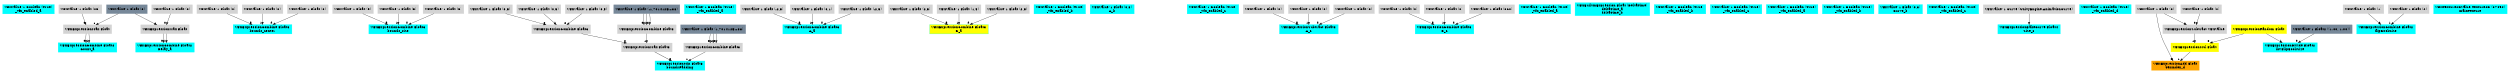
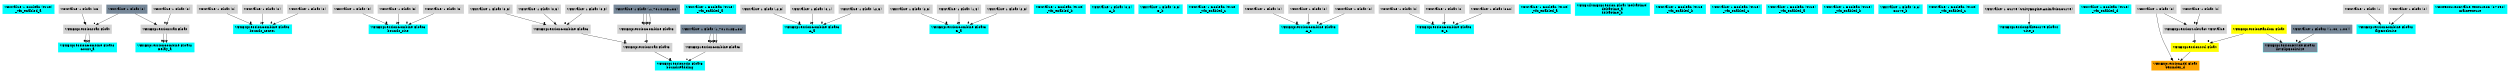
none -> (1161, 9)
(959, 29) -> (959, 29)
(1309, 29) -> (1309, 29)
(2290, 47) -> (2290, 47)
